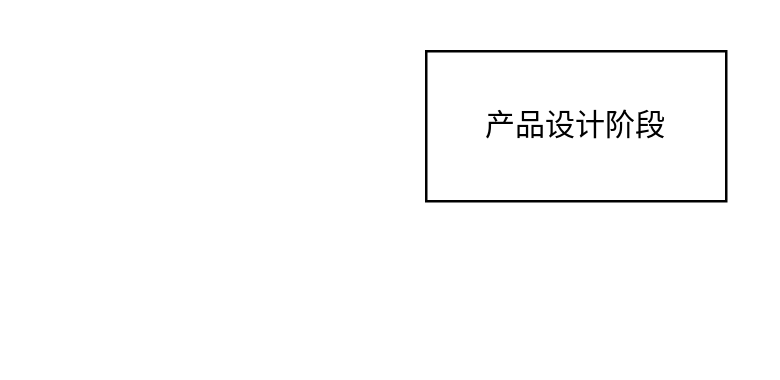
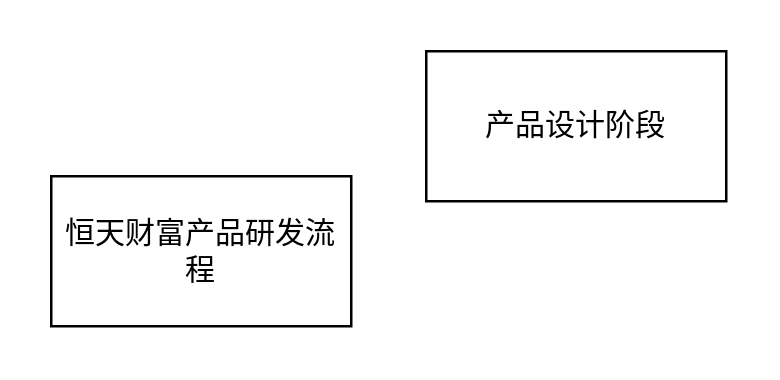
none -> (201, 251)
